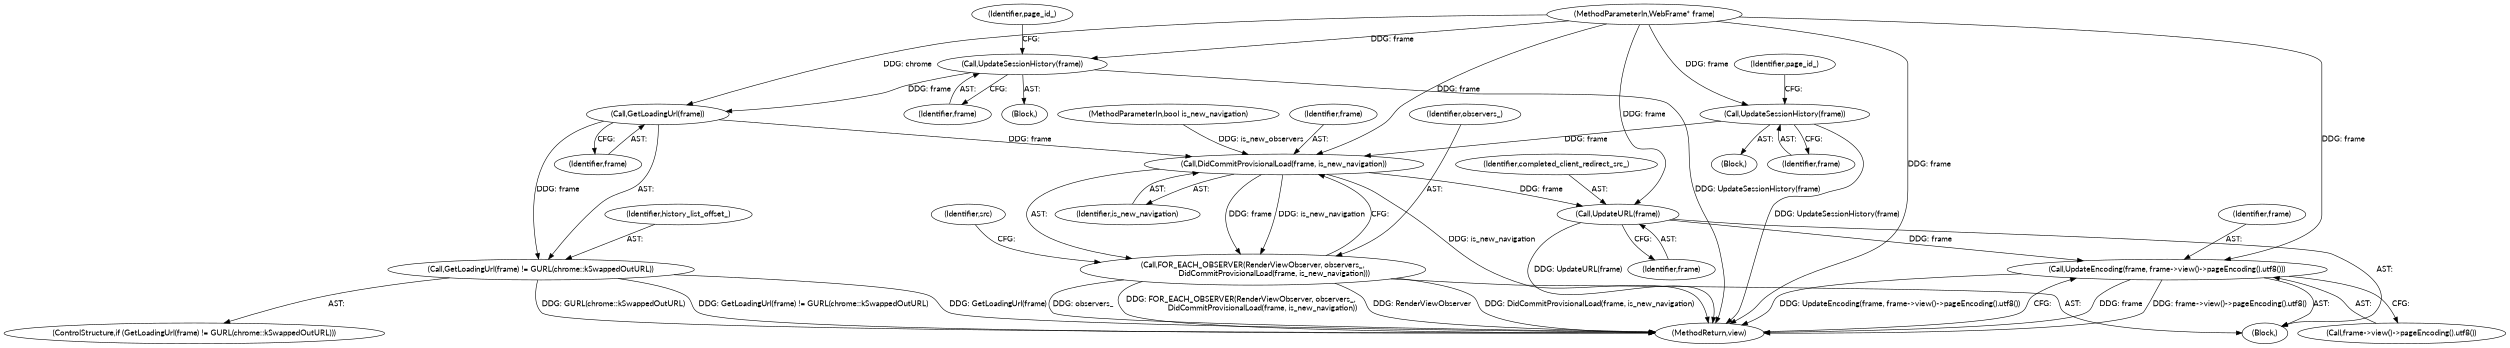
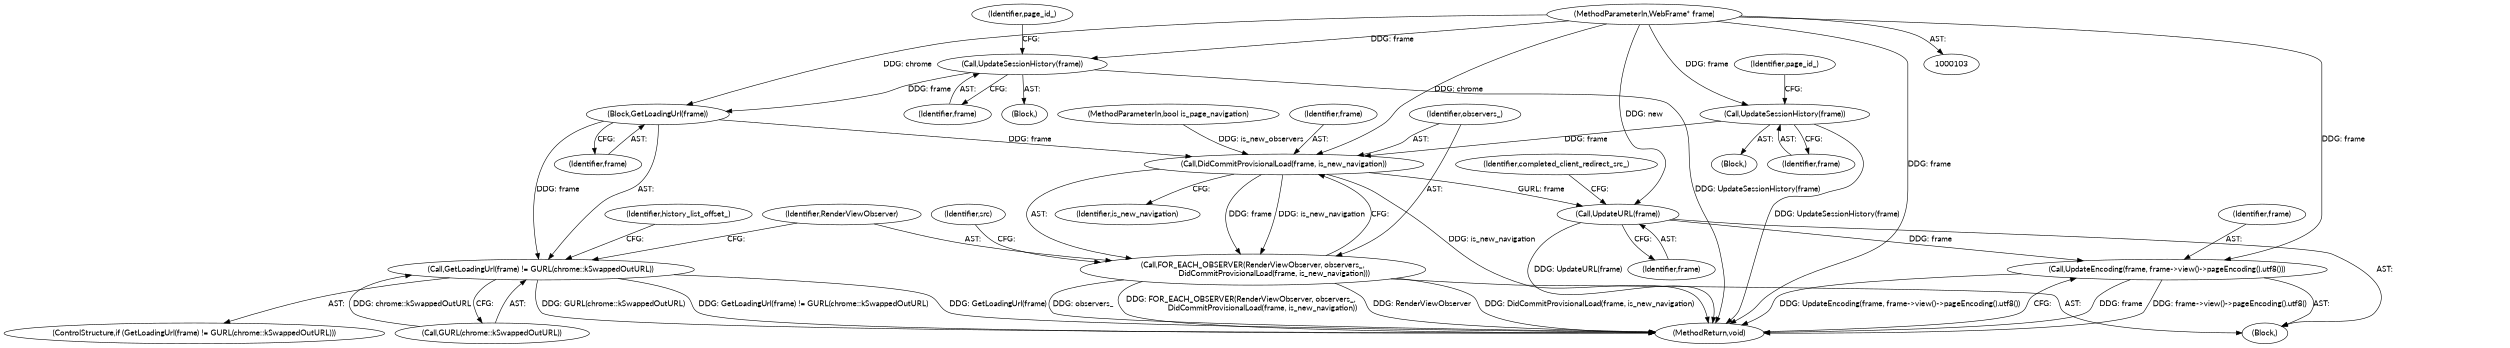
none -> (1952, 64)
(1459, 89) -> (1459, 89)
(658, 114) -> (658, 114)
(1168, 114) -> (1168, 114)
(1644, 114) -> (1644, 114)
(1158, 181) -> (1403, 142)
(1203, 189) -> (1203, 189)
(1542, 189) -> (1542, 189)
(1601, 189) -> (1601, 189)
none -> (842, 214)
(636, 239) -> (636, 239)
none -> (492, 333)
(1709, 333) -> (1709, 333)
(2402, 333) -> none
